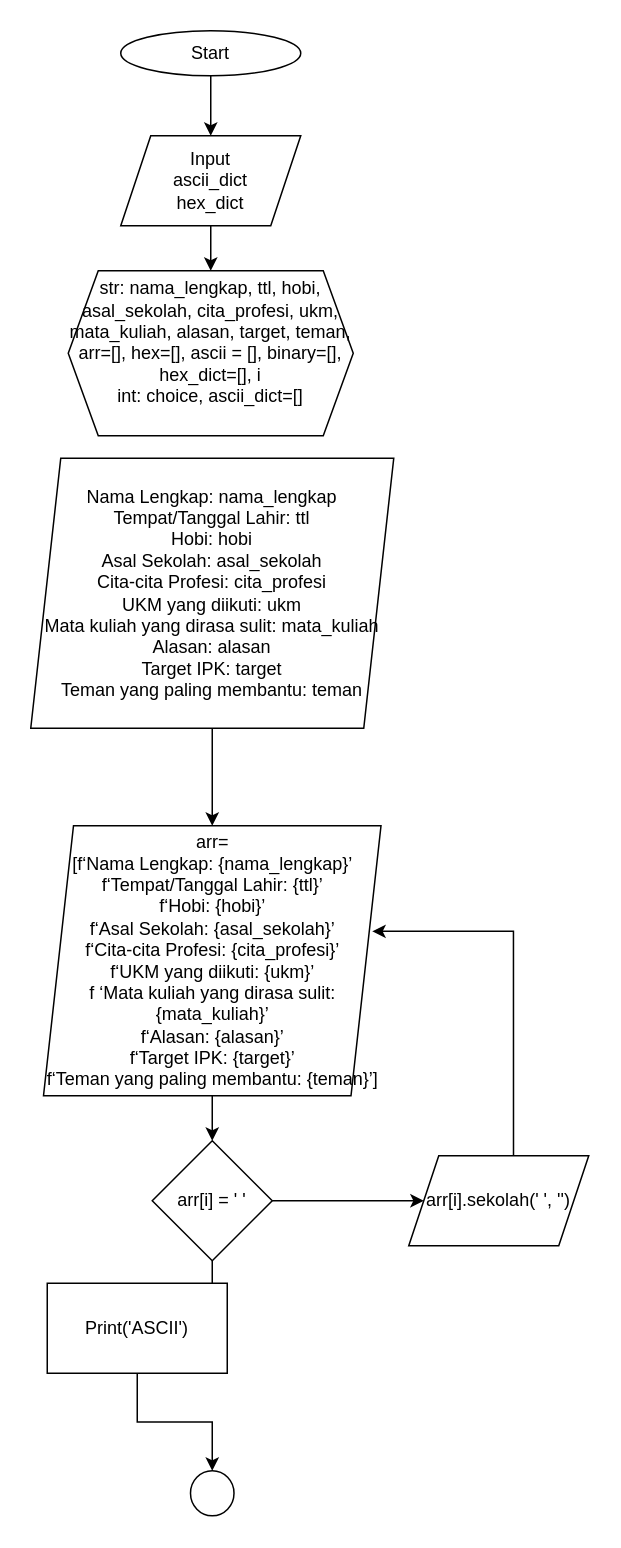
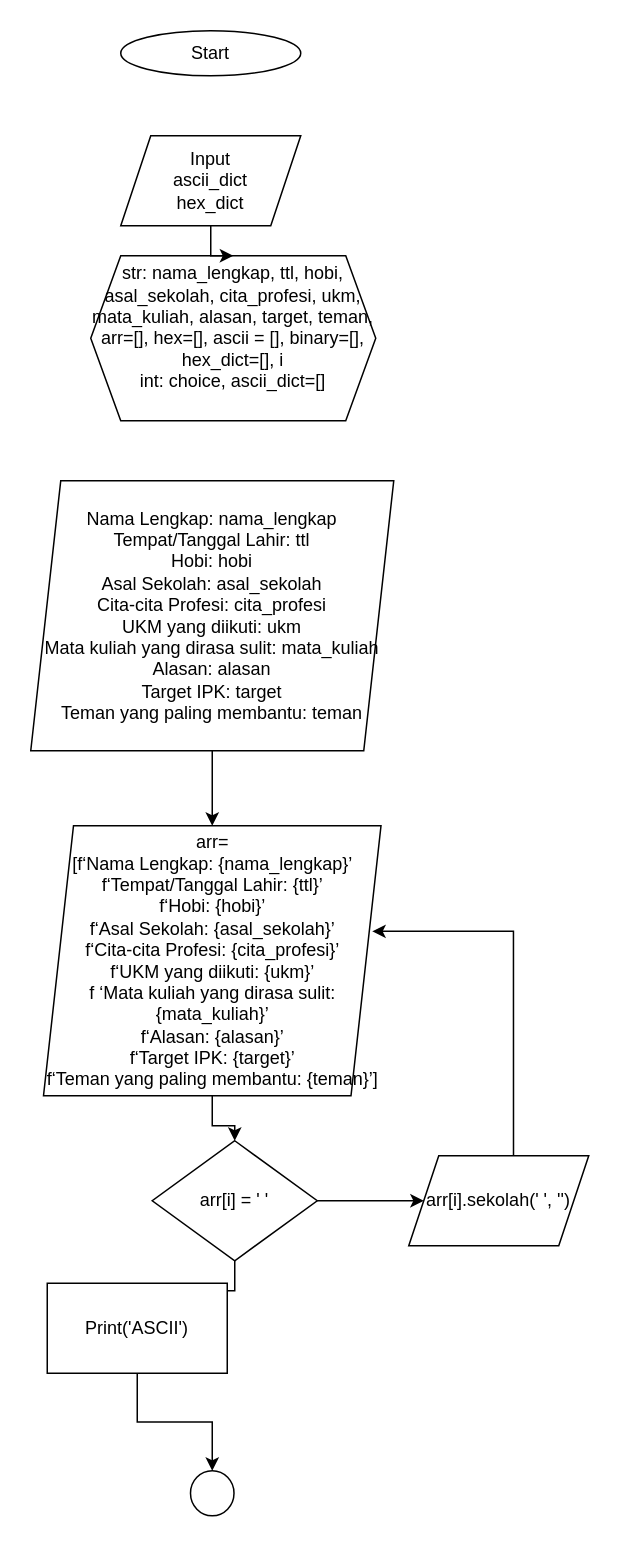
(211, 101) -> none
(211, 353) -> (233, 338)
(212, 593) -> (212, 616)
(212, 1201) -> (235, 1201)
